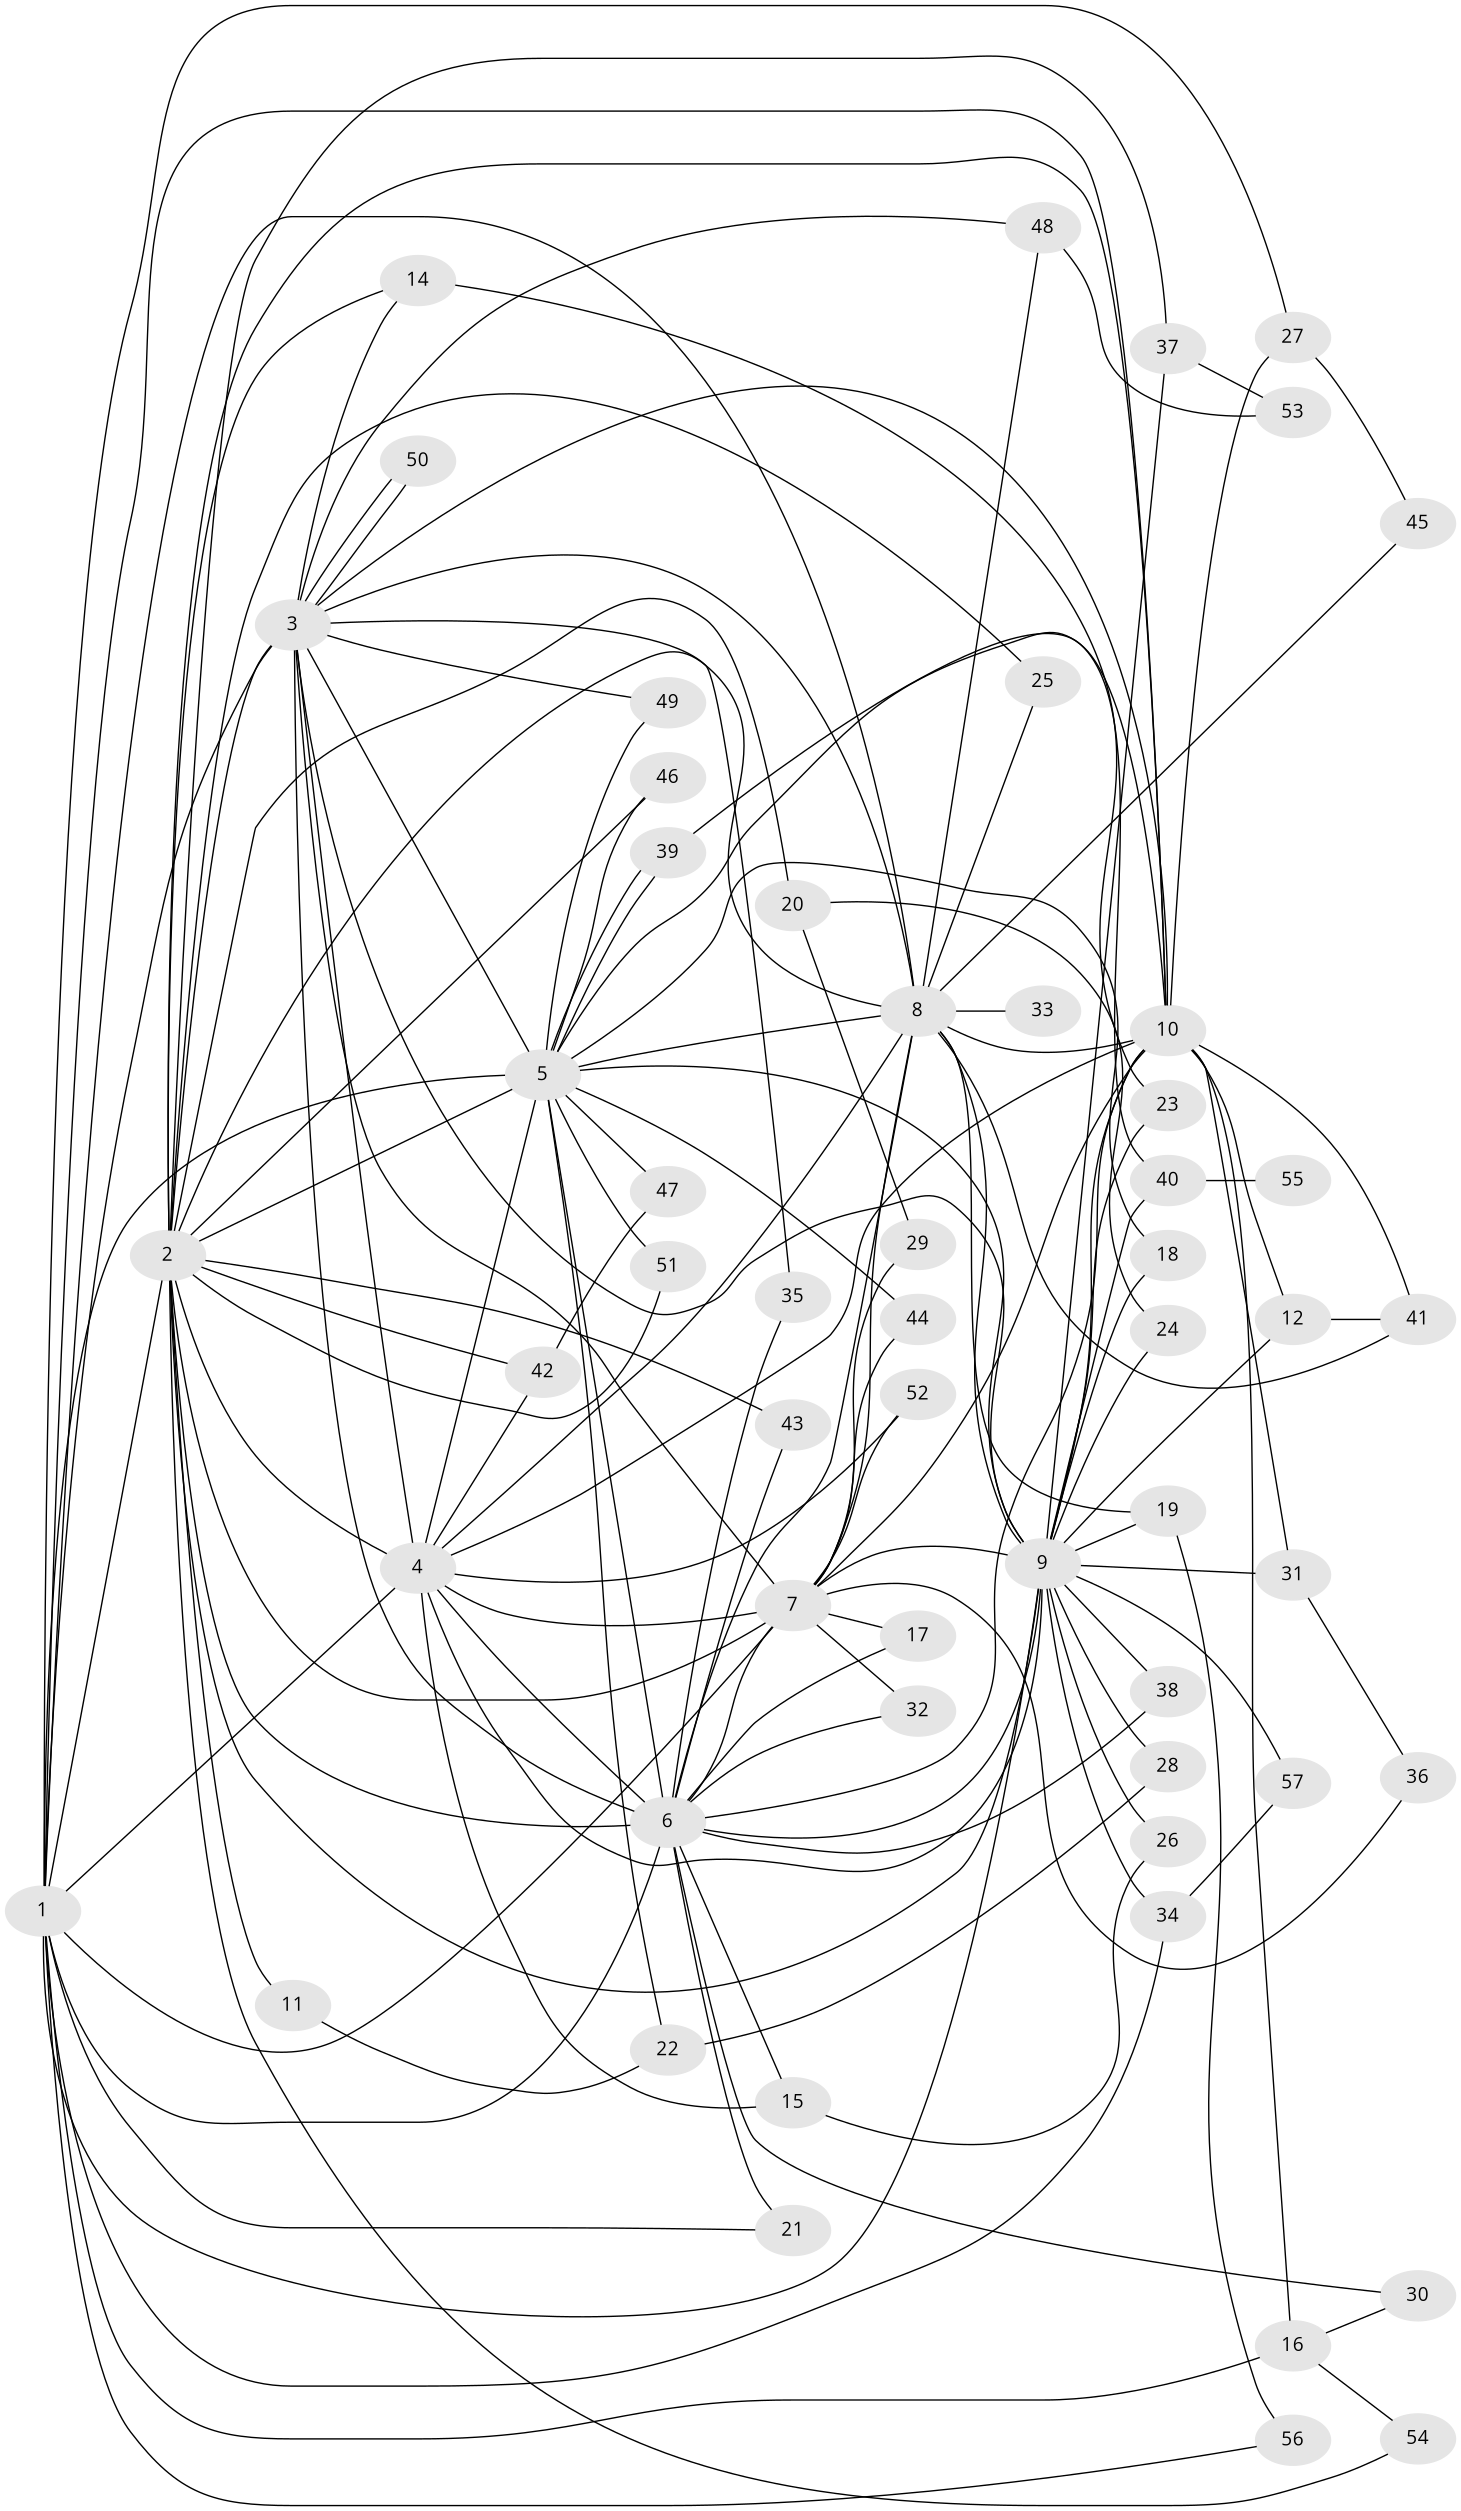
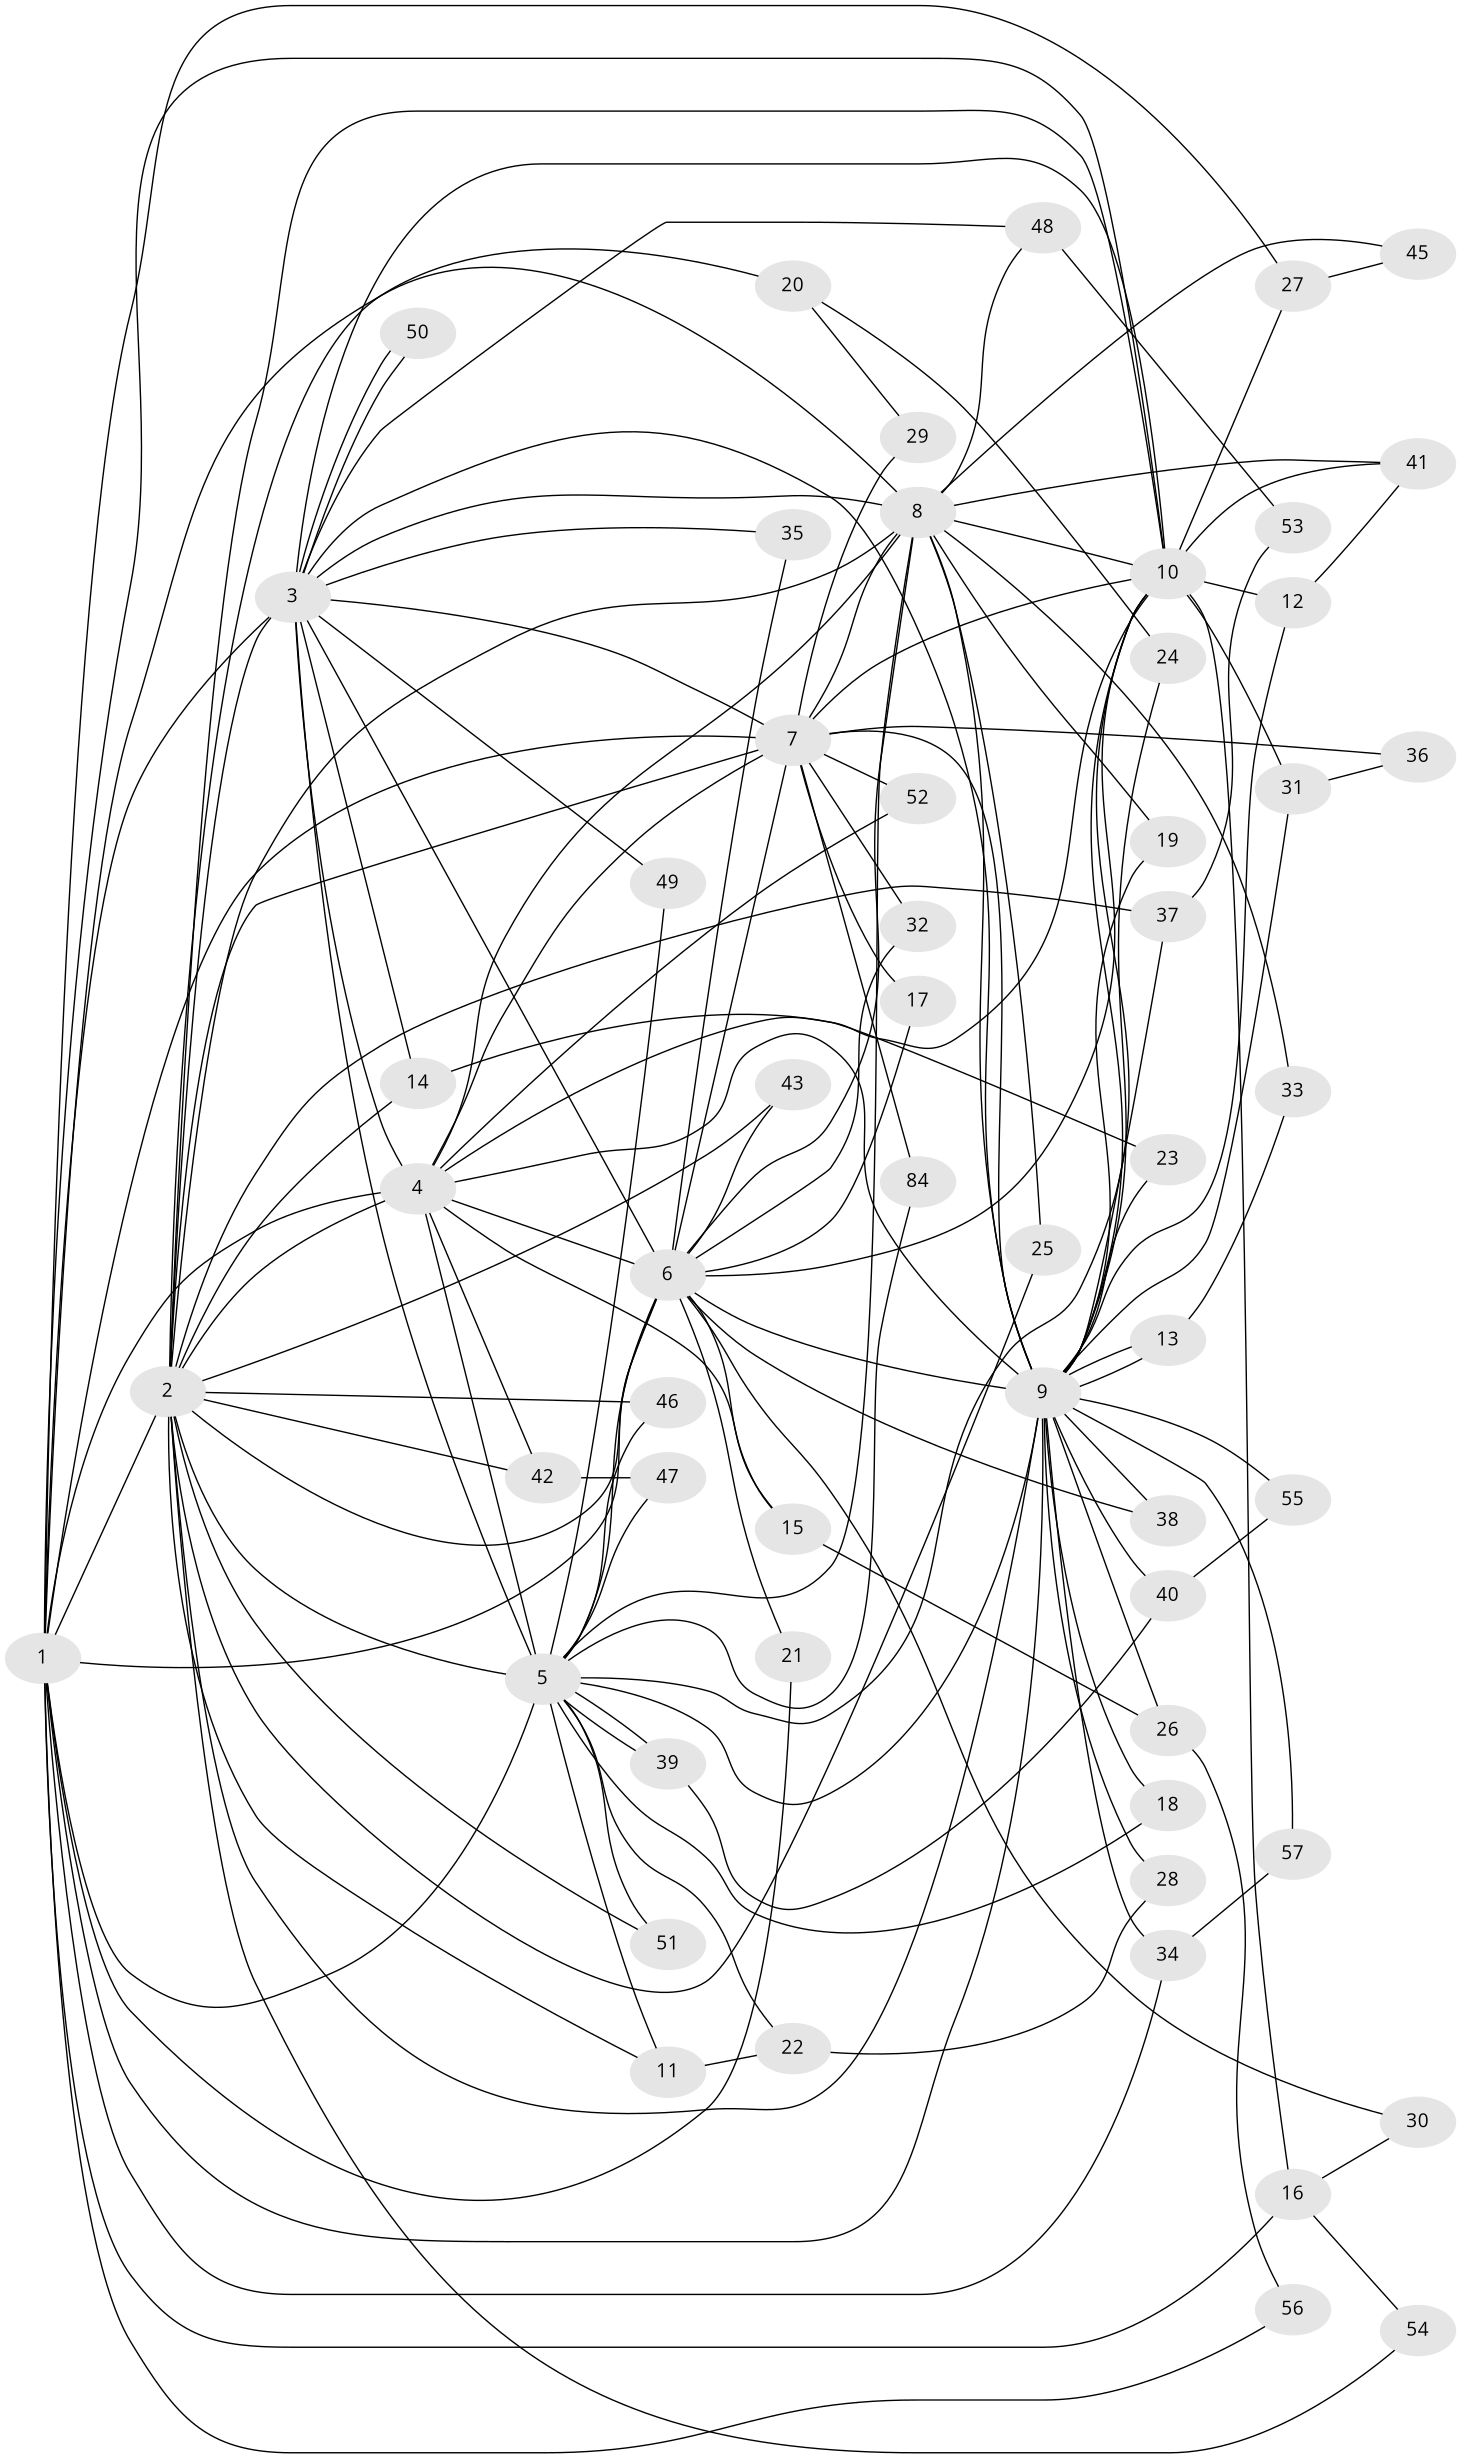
(918, 1319) -> (918, 1182)
none -> (1168, 1340)
none -> (1180, 1427)
none -> (598, 1878)
(1215, 1980) -> (1241, 2016)
